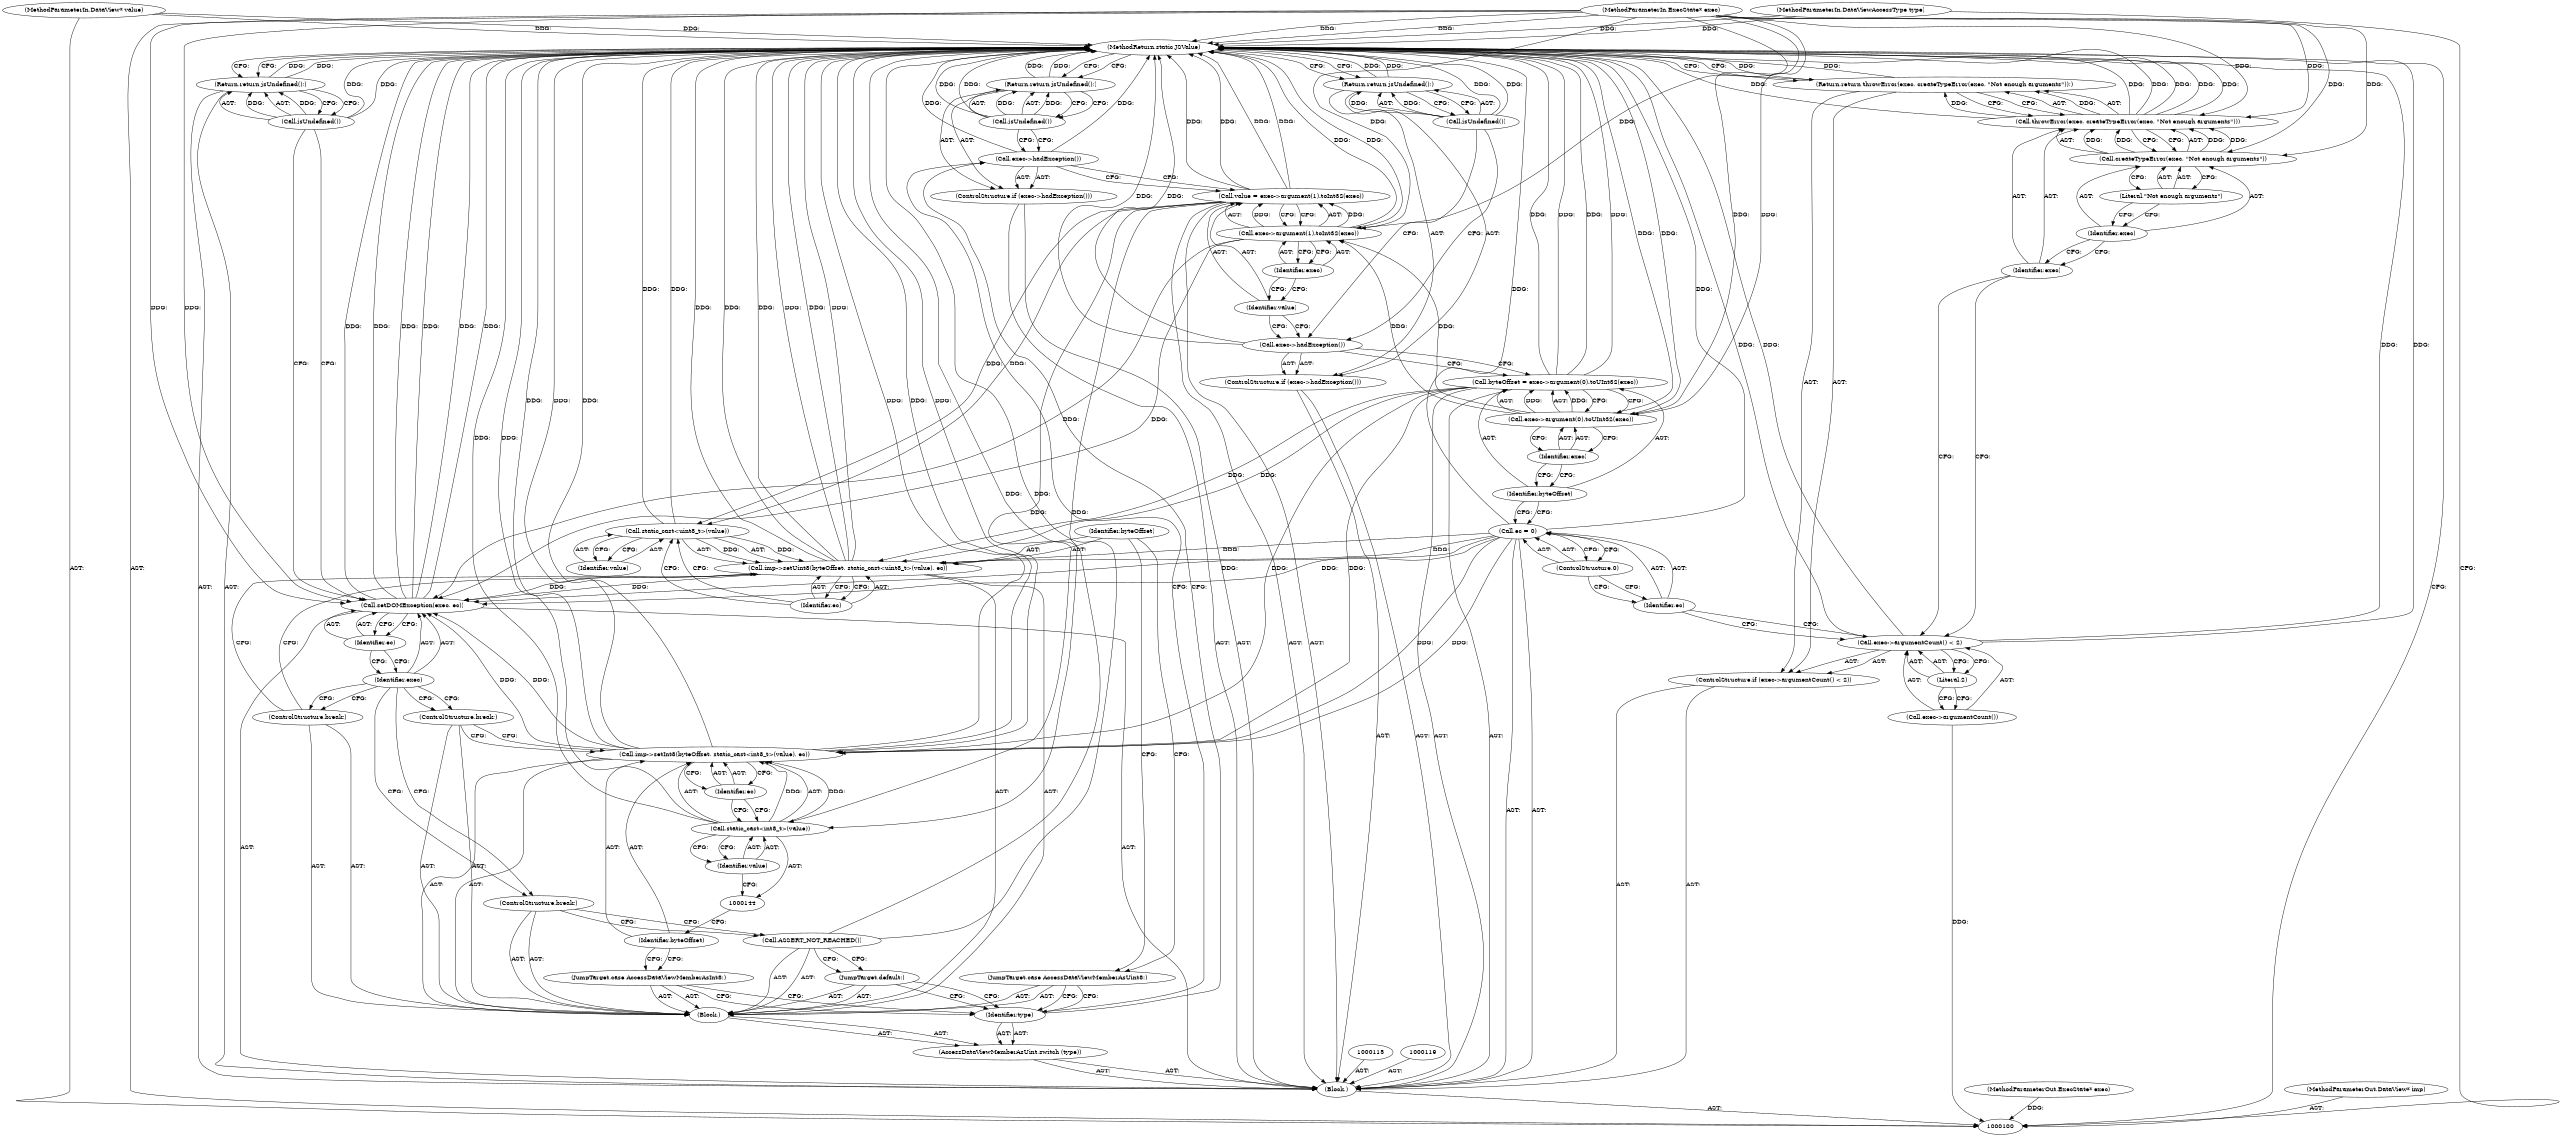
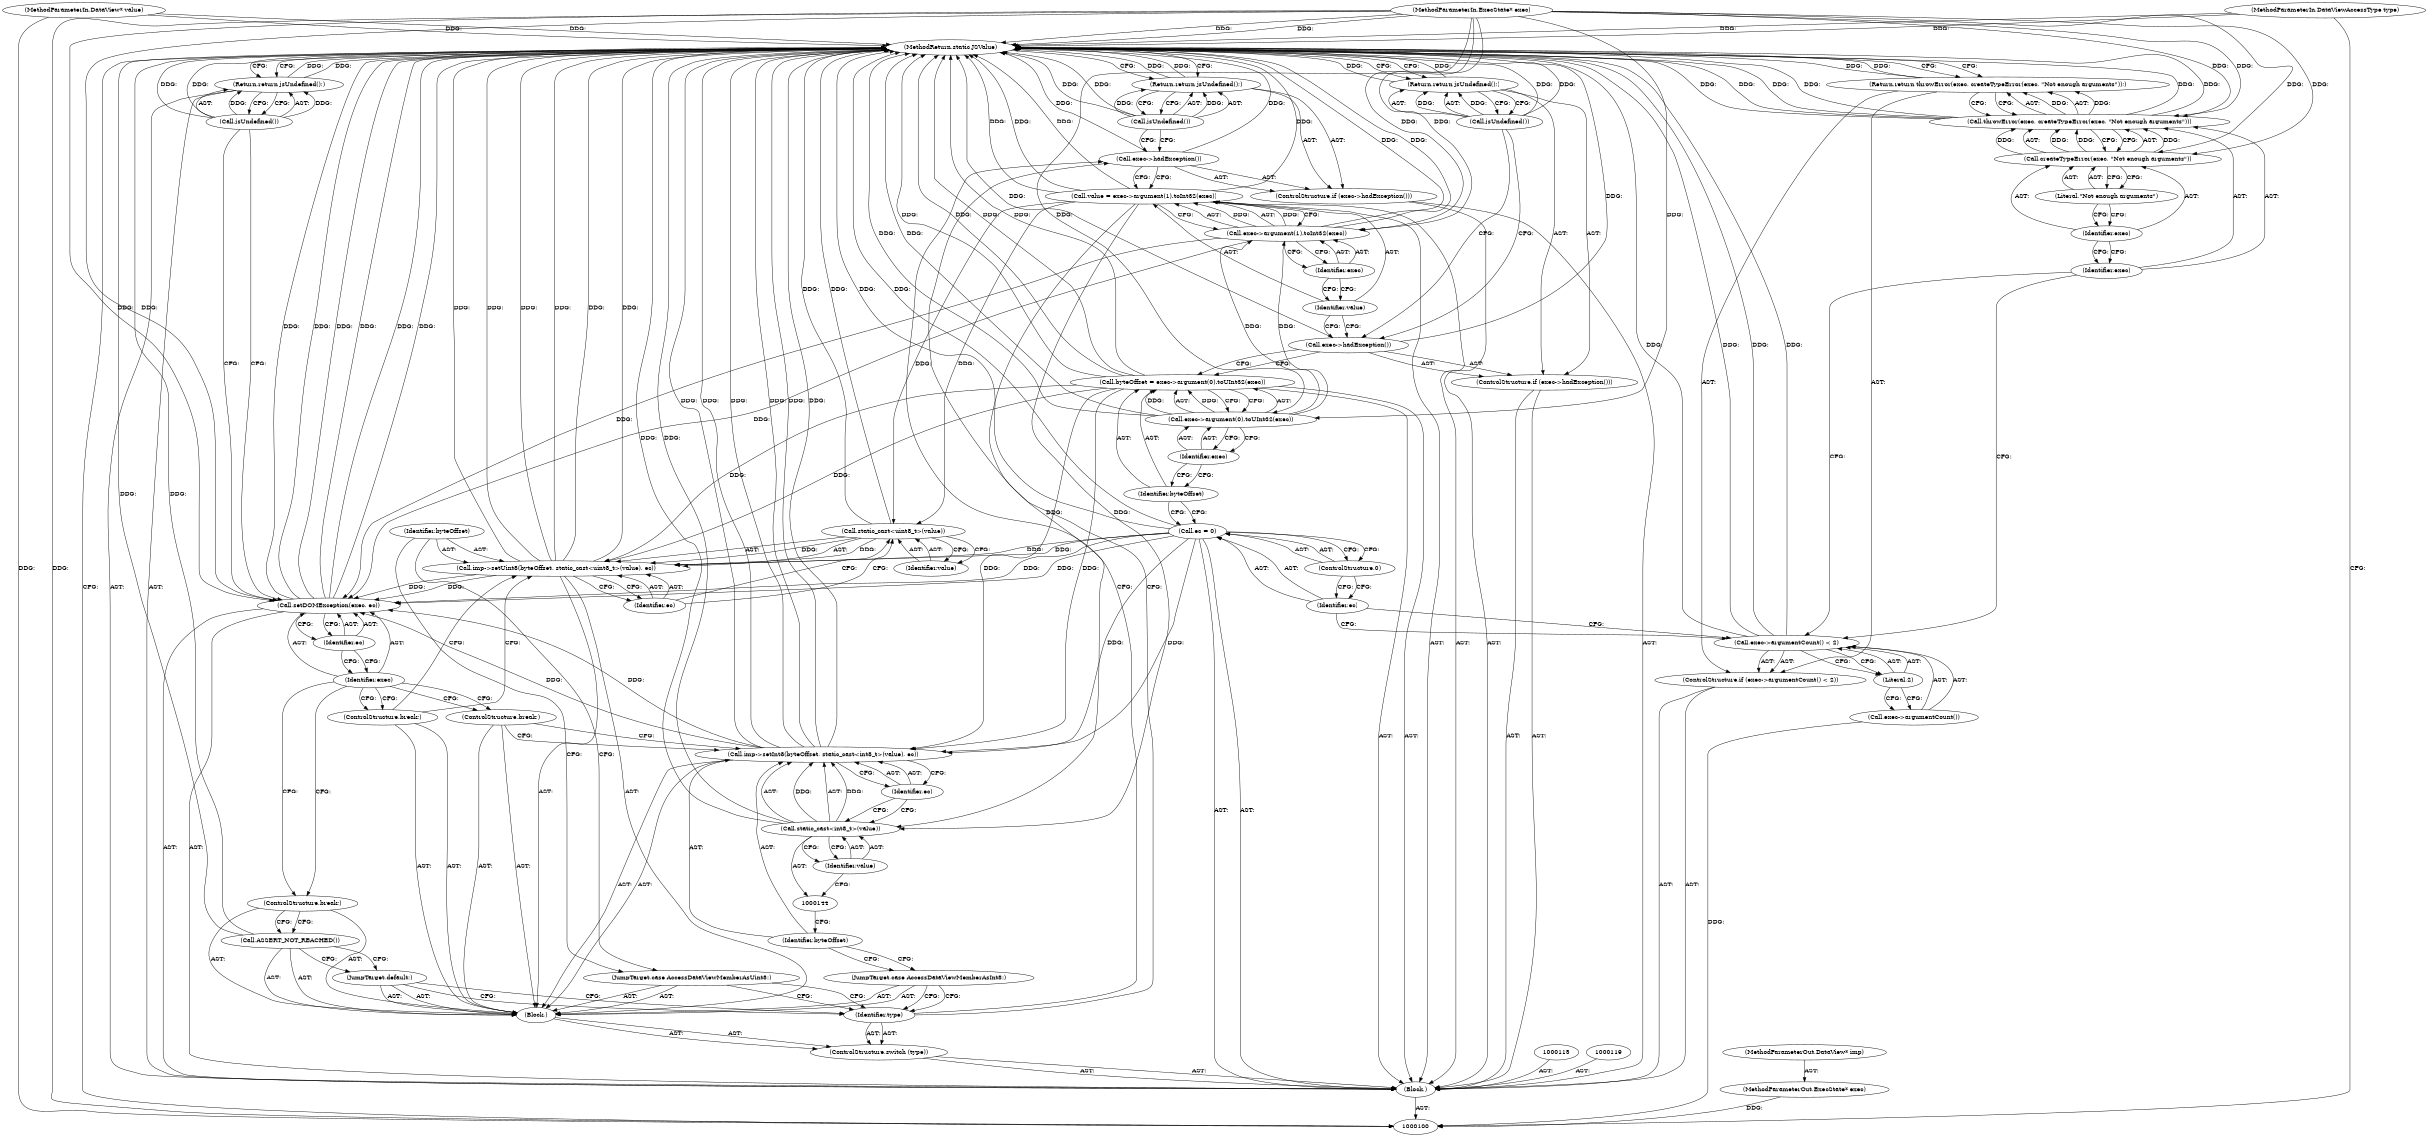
(78, 569) -> (28, 569)
(139, 569) -> (62, 569)
(1010, 1052) -> (879, 1052)
(2265, 1113) -> (1805, 1069)
